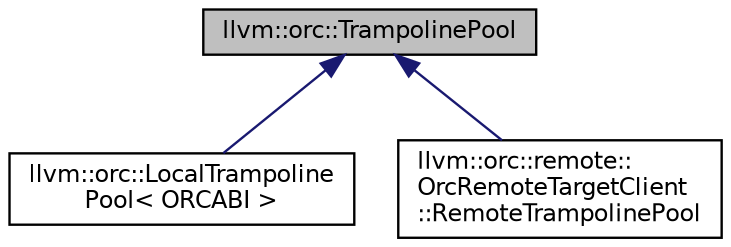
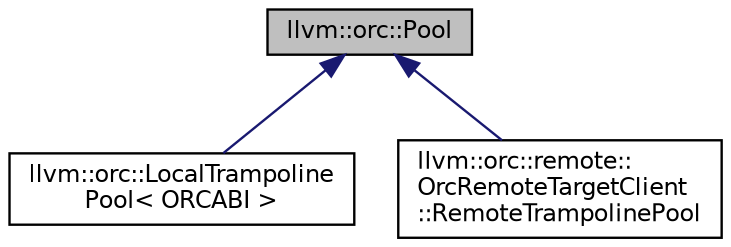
(370, 32) -> (370, 32)
